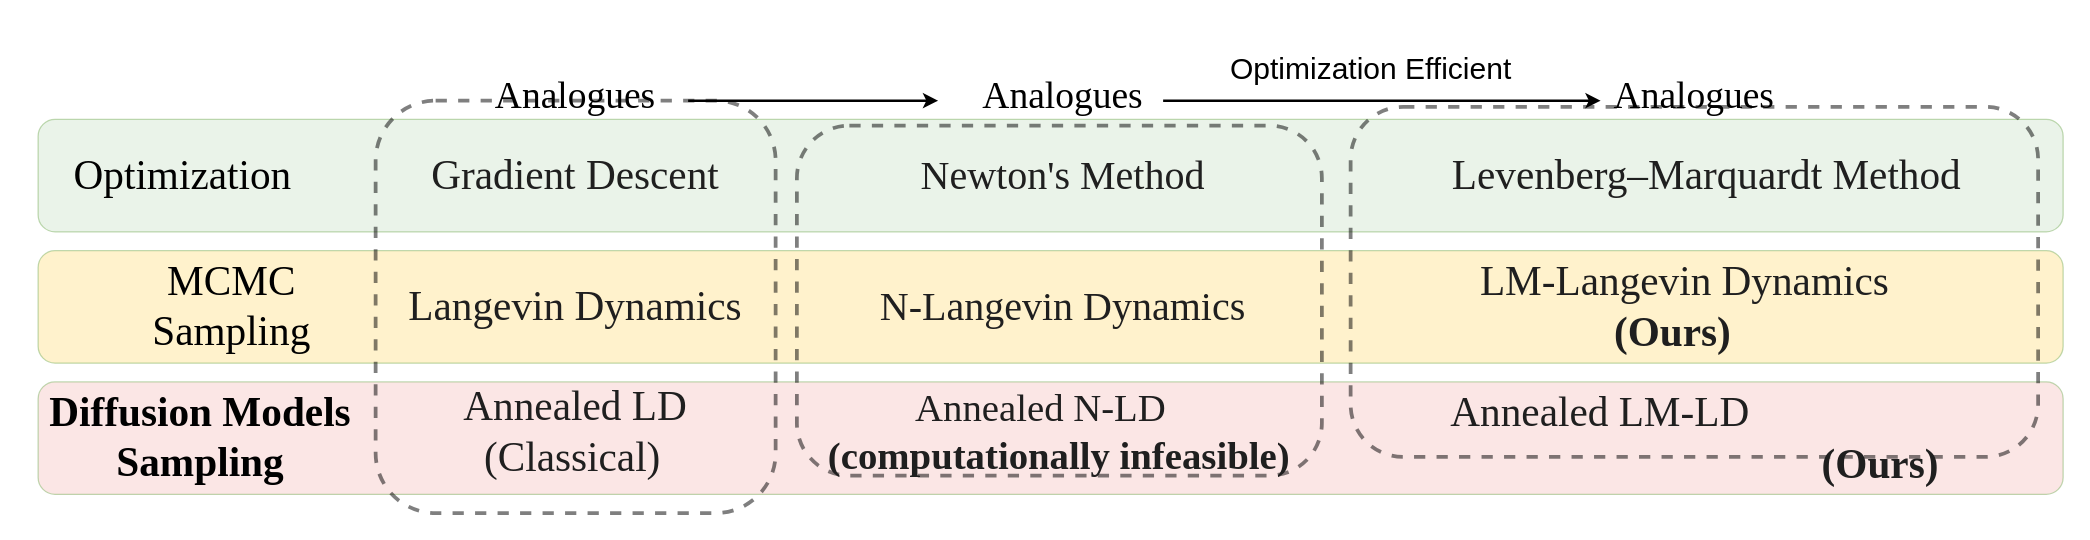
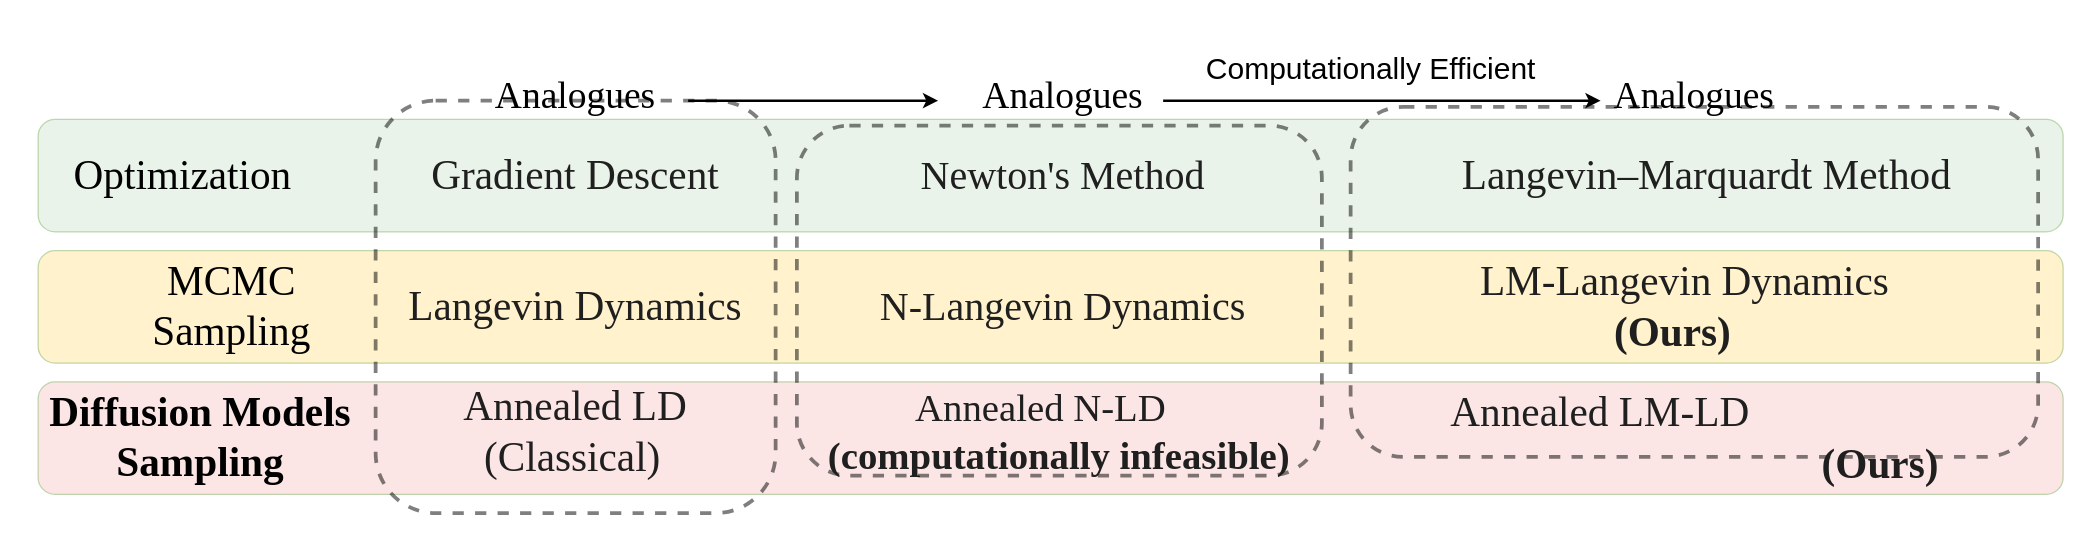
(1371, 69) -> (1371, 69)
(1707, 176) -> (1707, 176)
